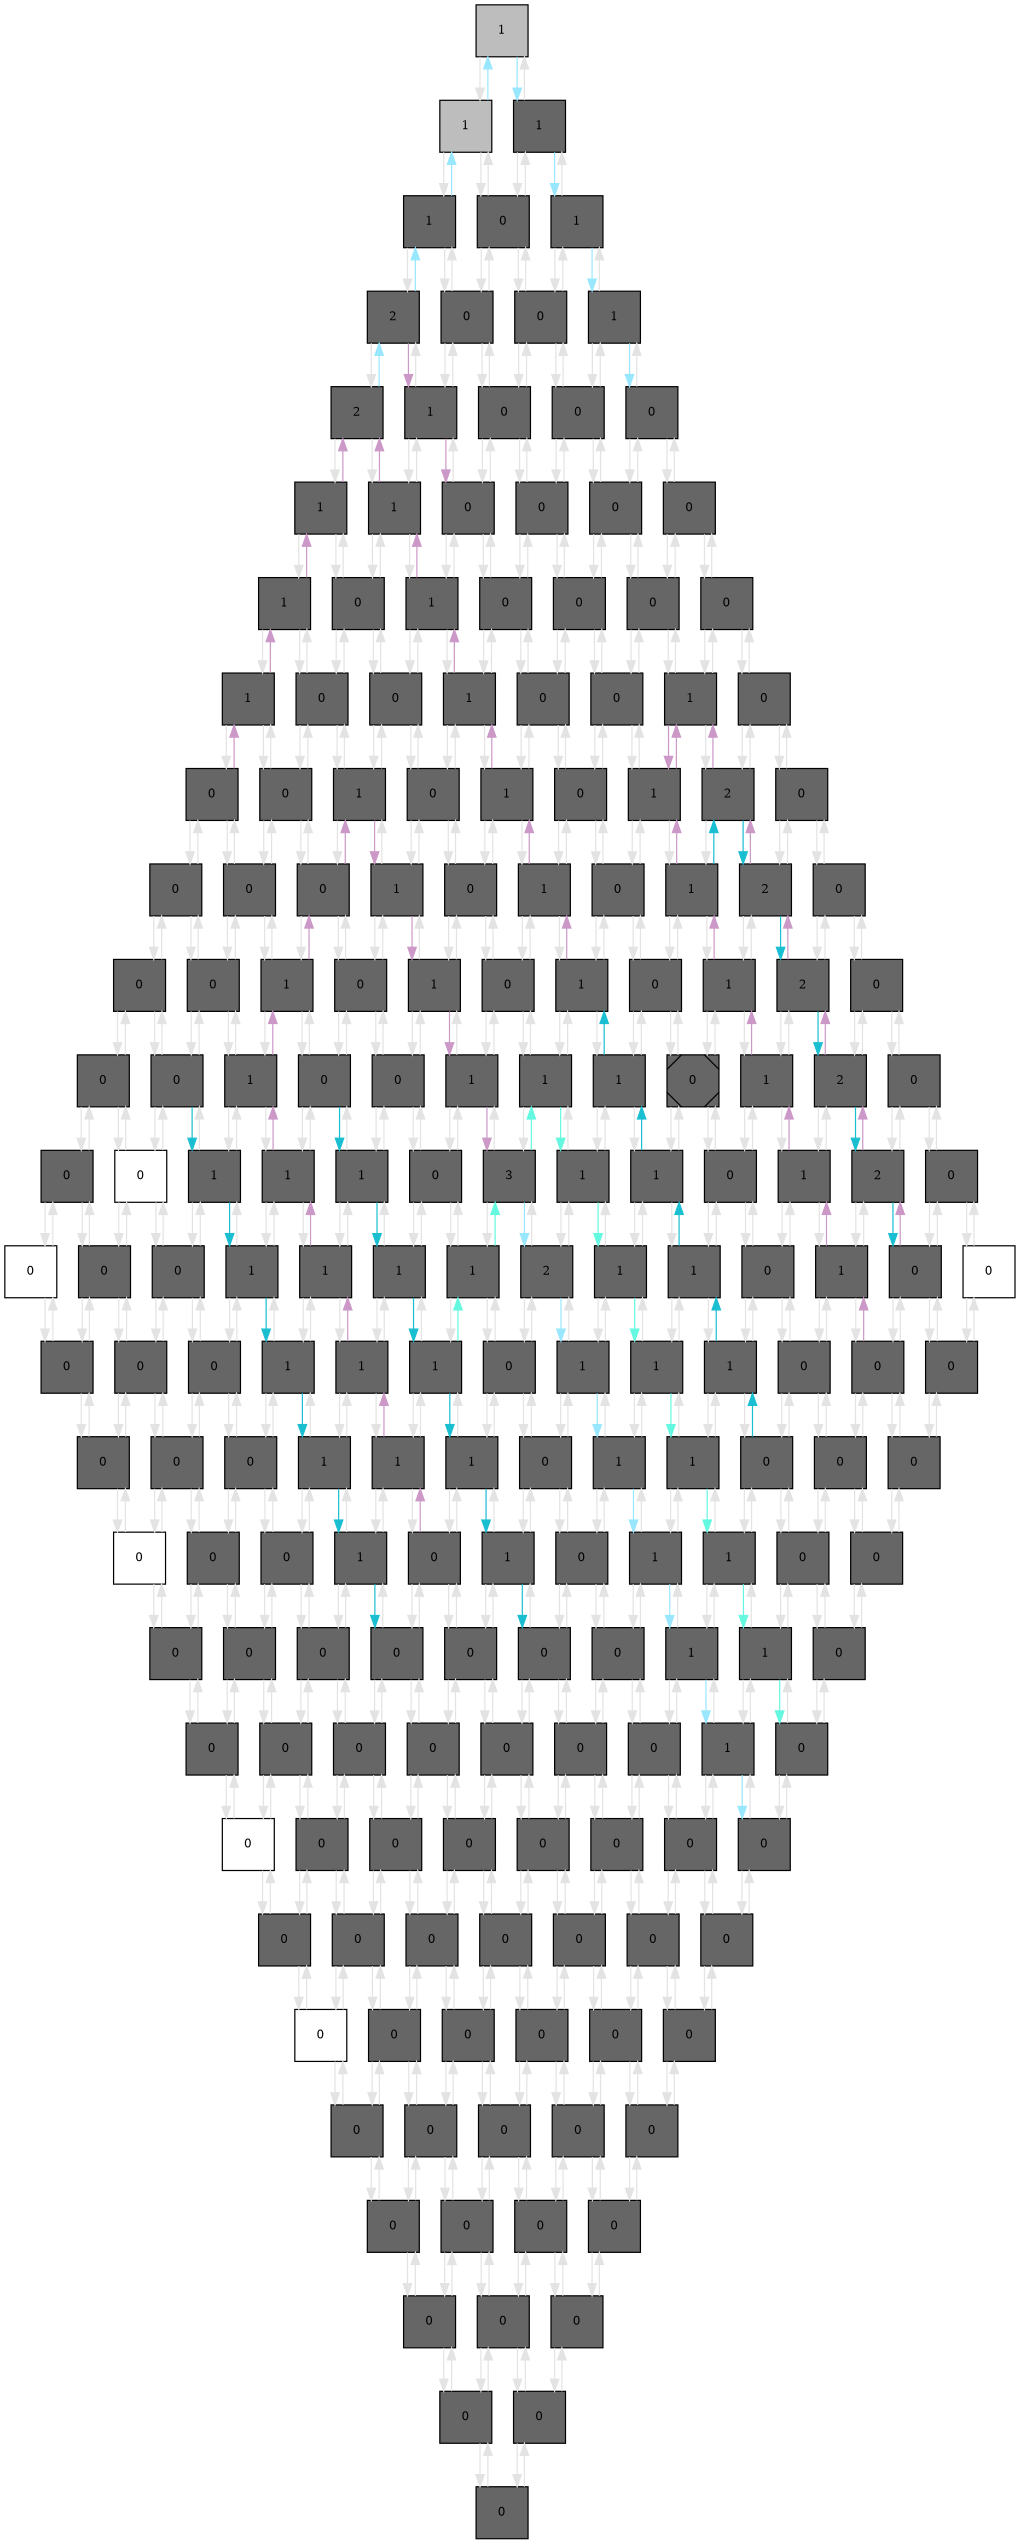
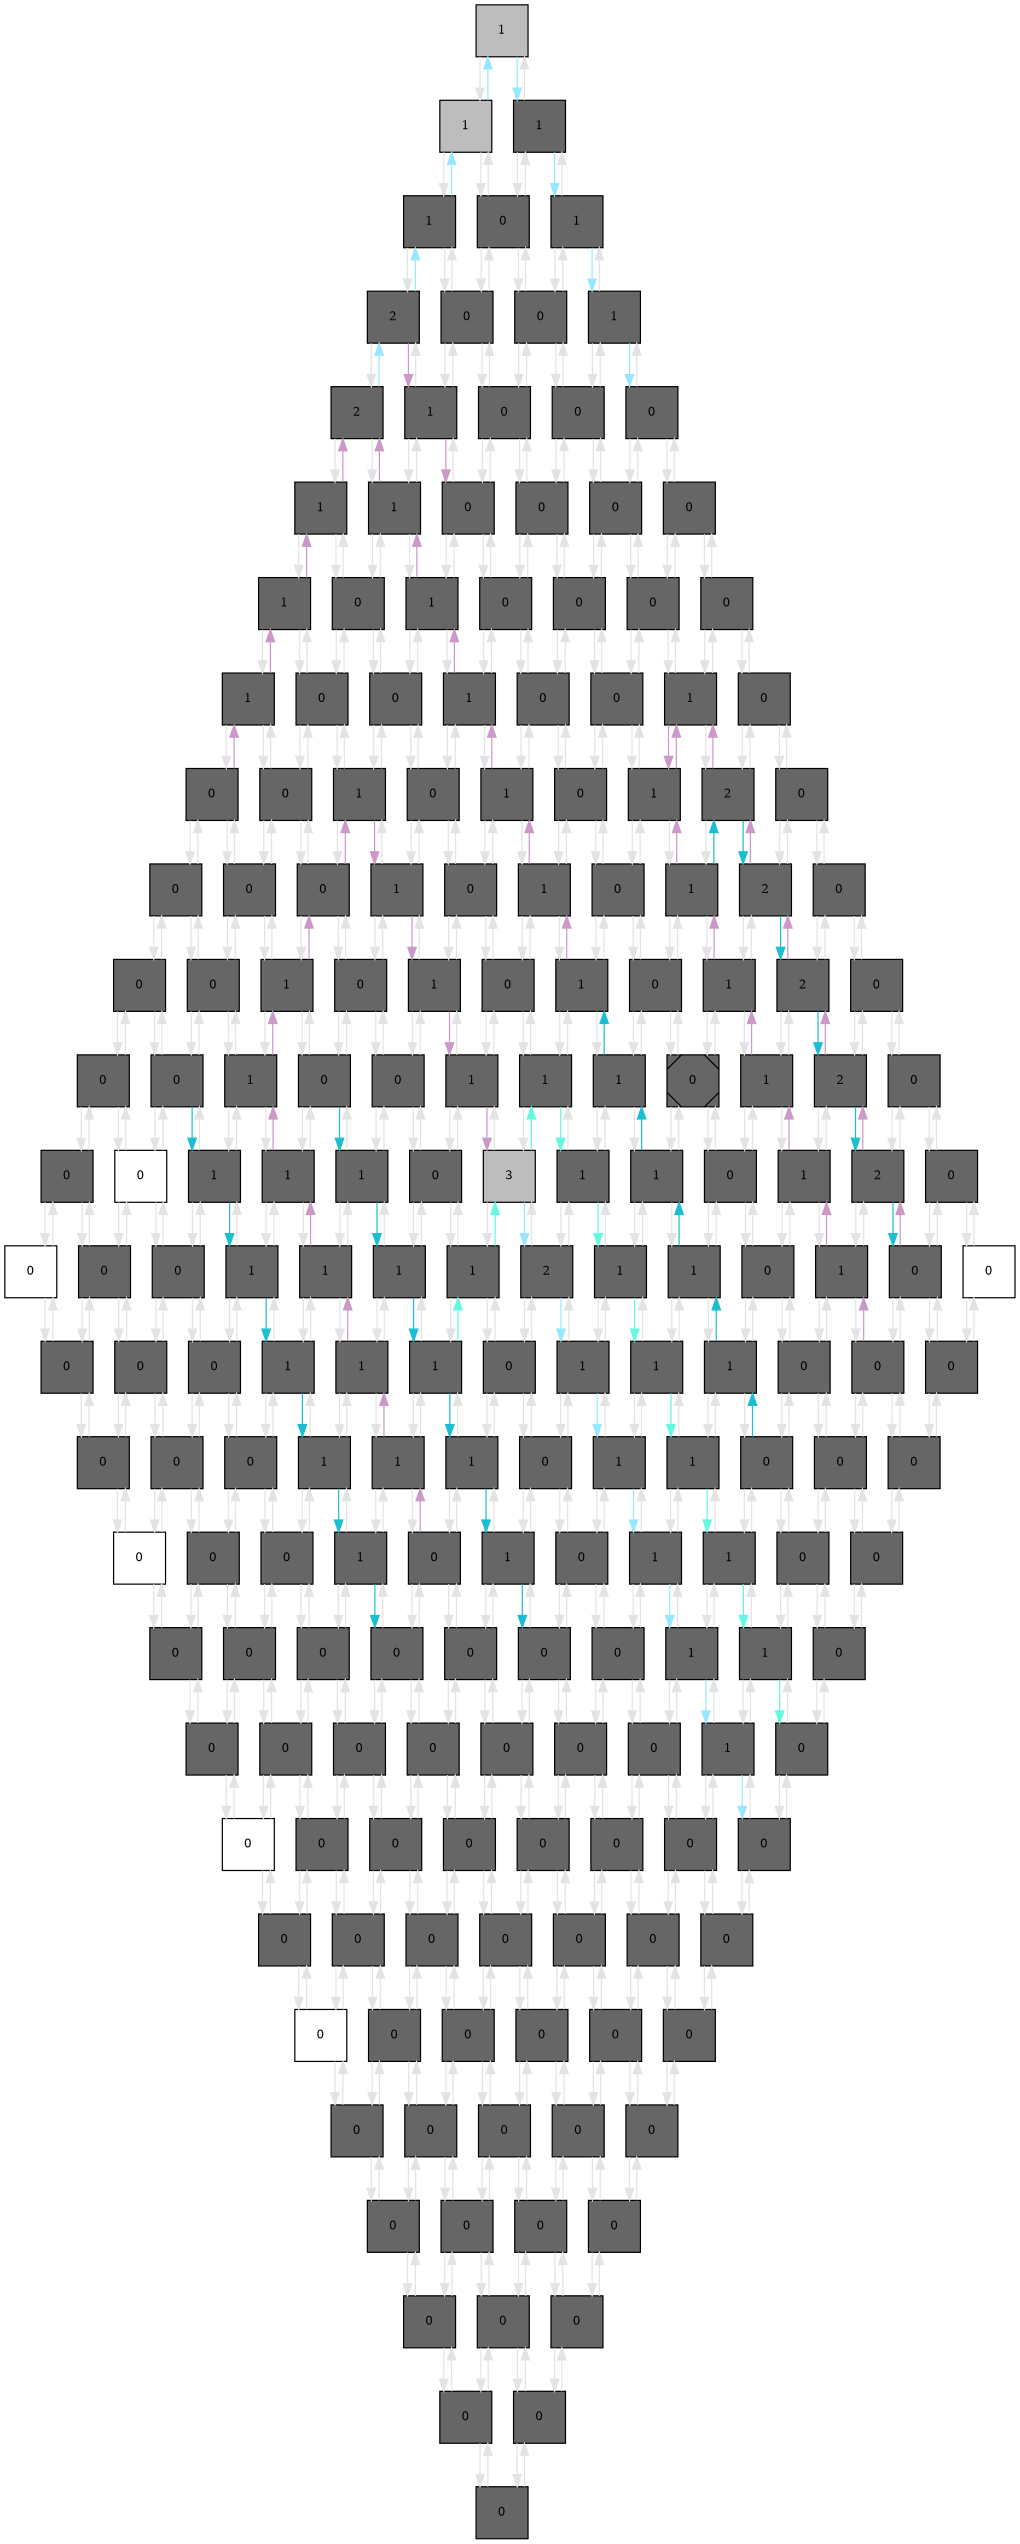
(509, 1176) -> (509, 1176)
